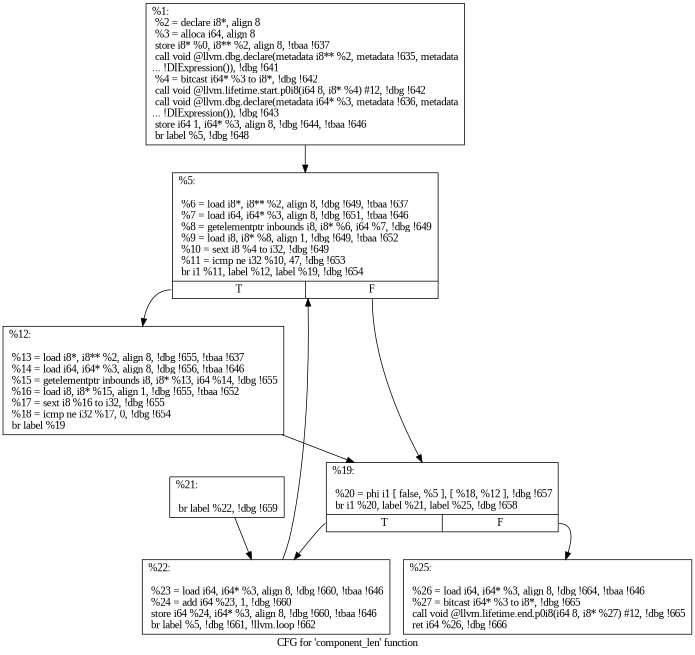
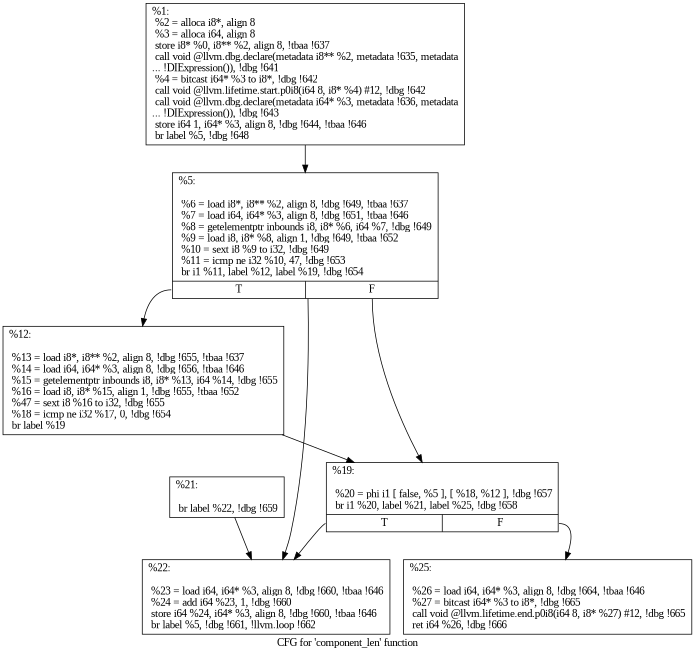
(206, 23) -> (204, 23)
(254, 250) -> (254, 250)
(87, 403) -> (87, 403)
(304, 434) -> (305, 426)
